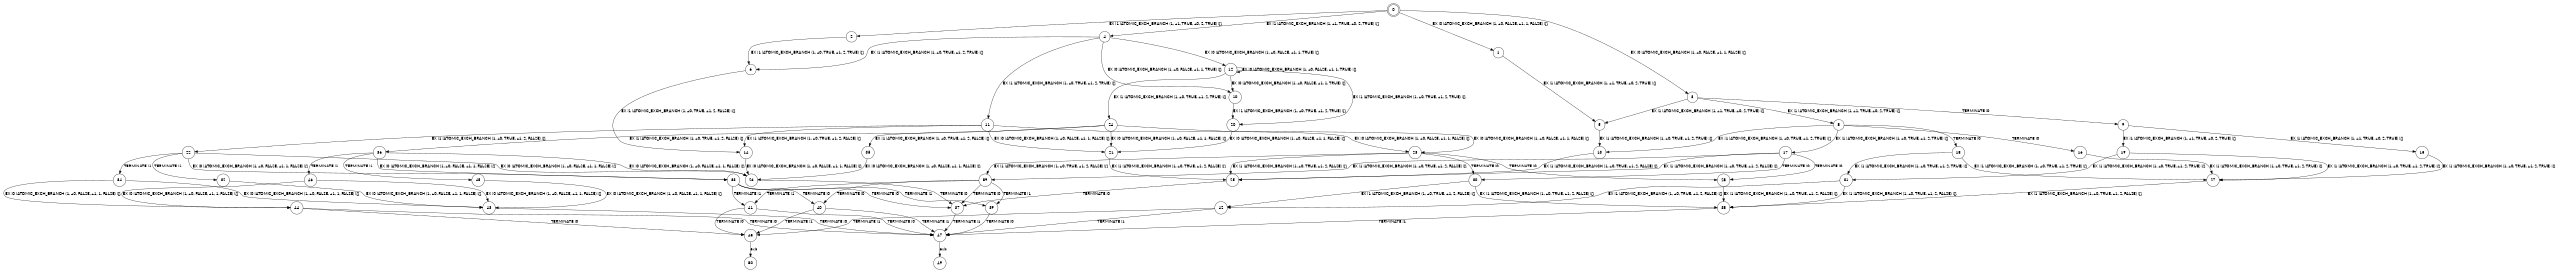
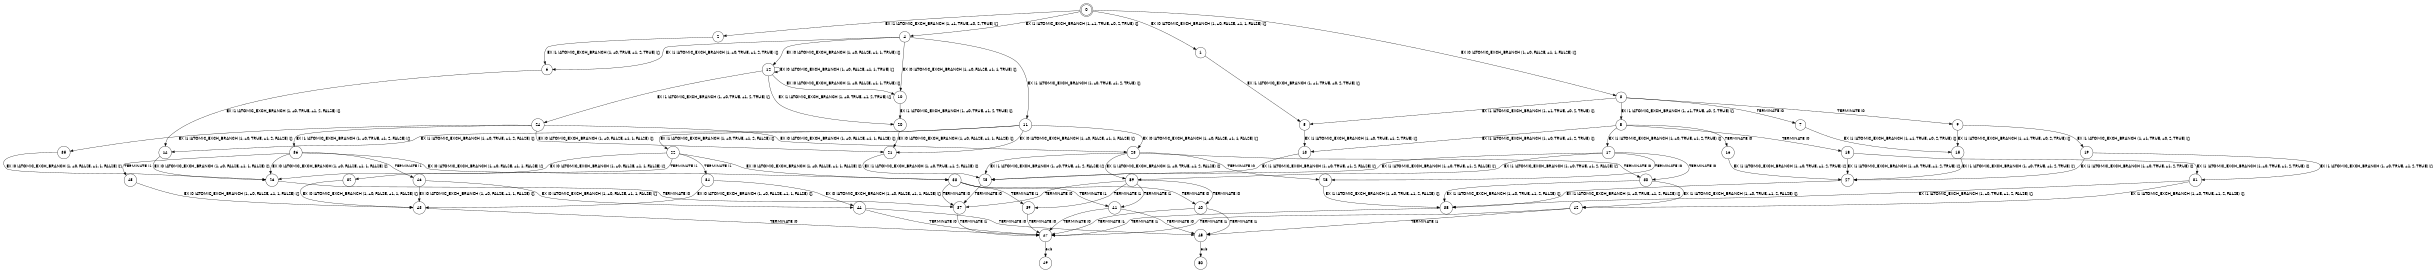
none -> (1800, 125)
